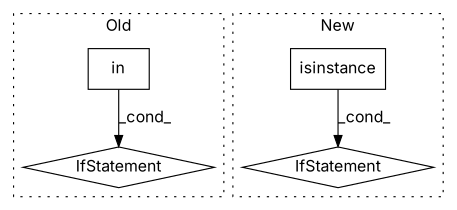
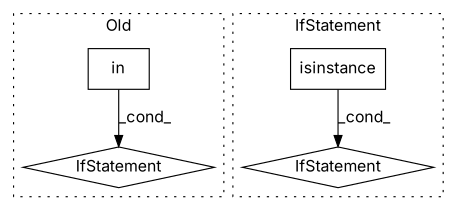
(338, 27) -> (338, 27)
